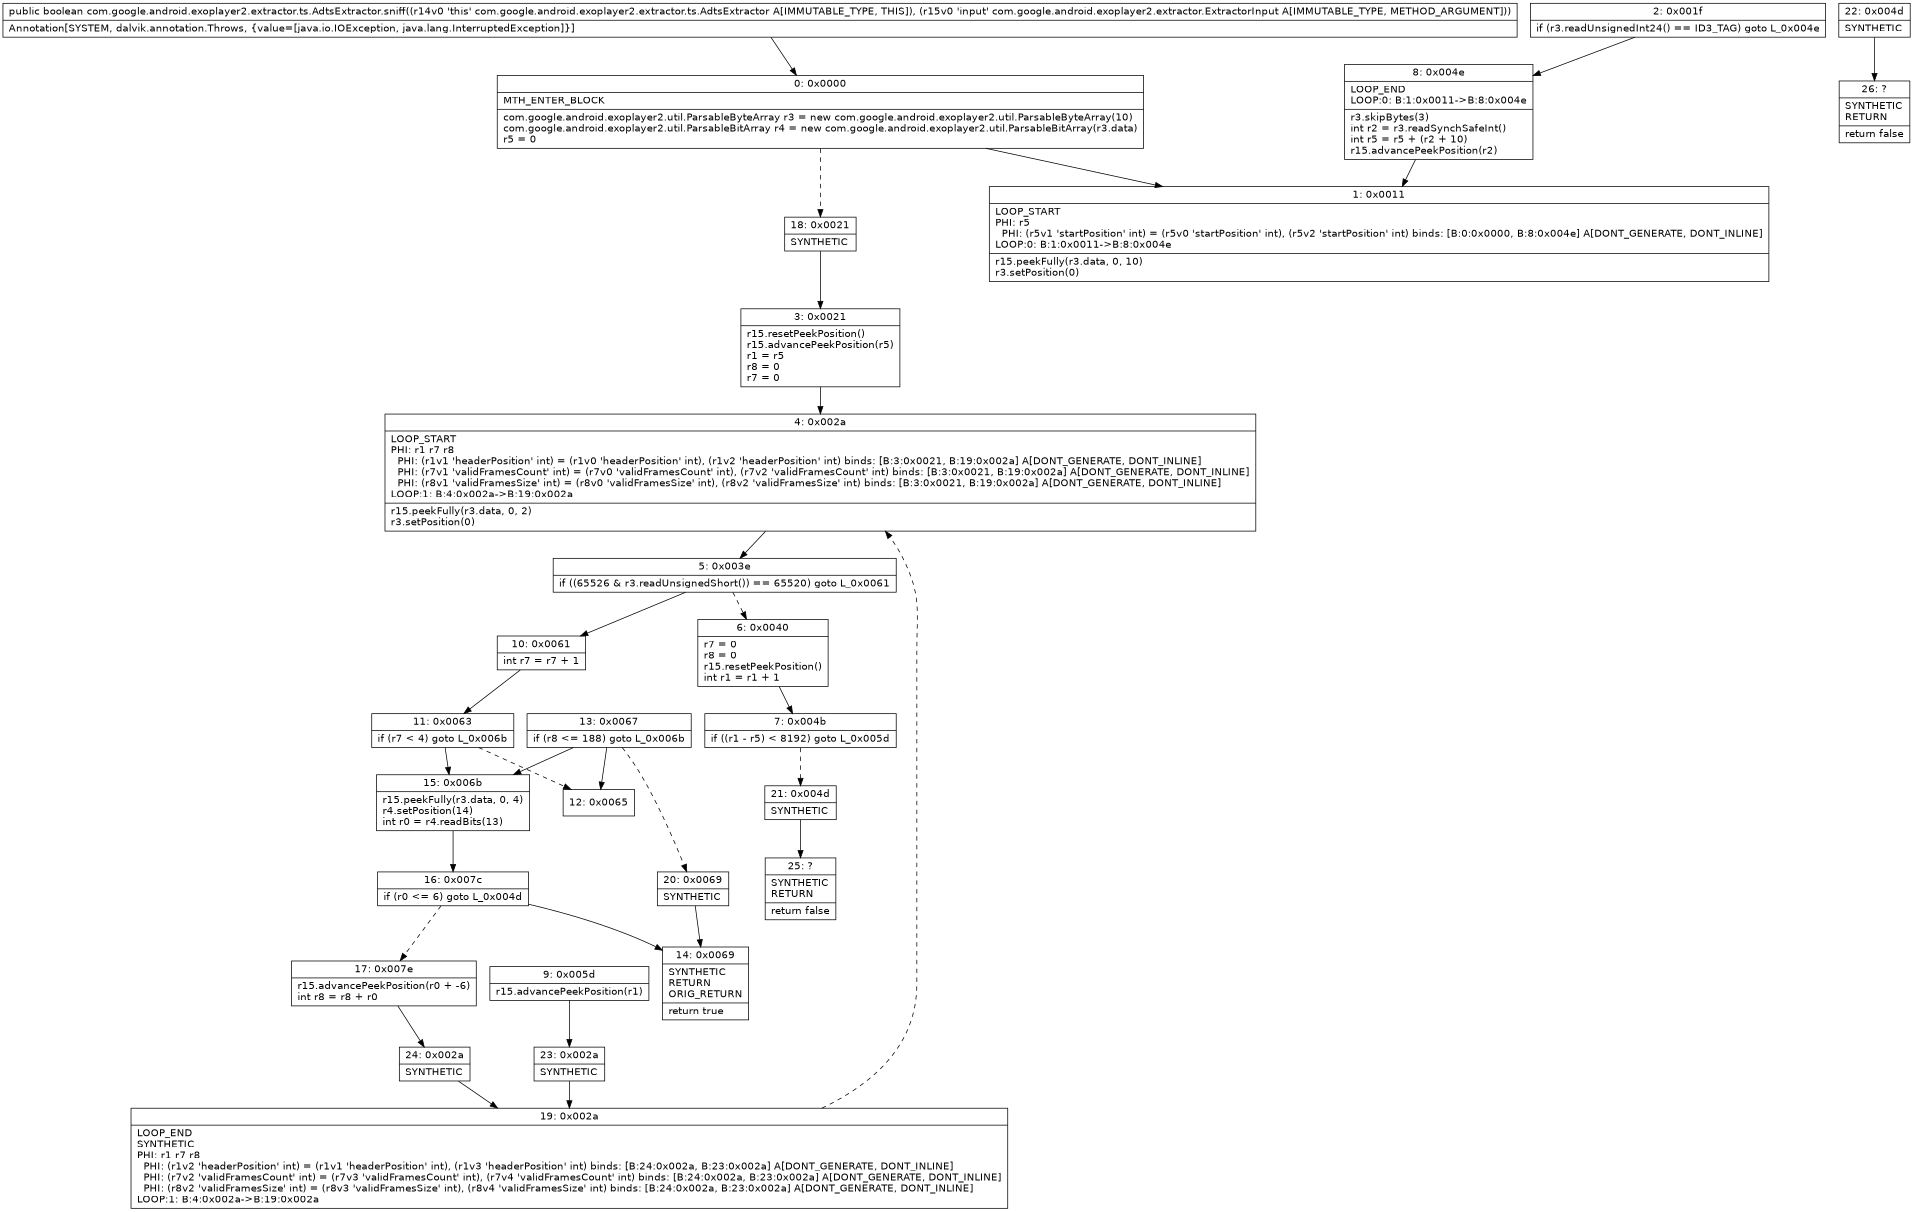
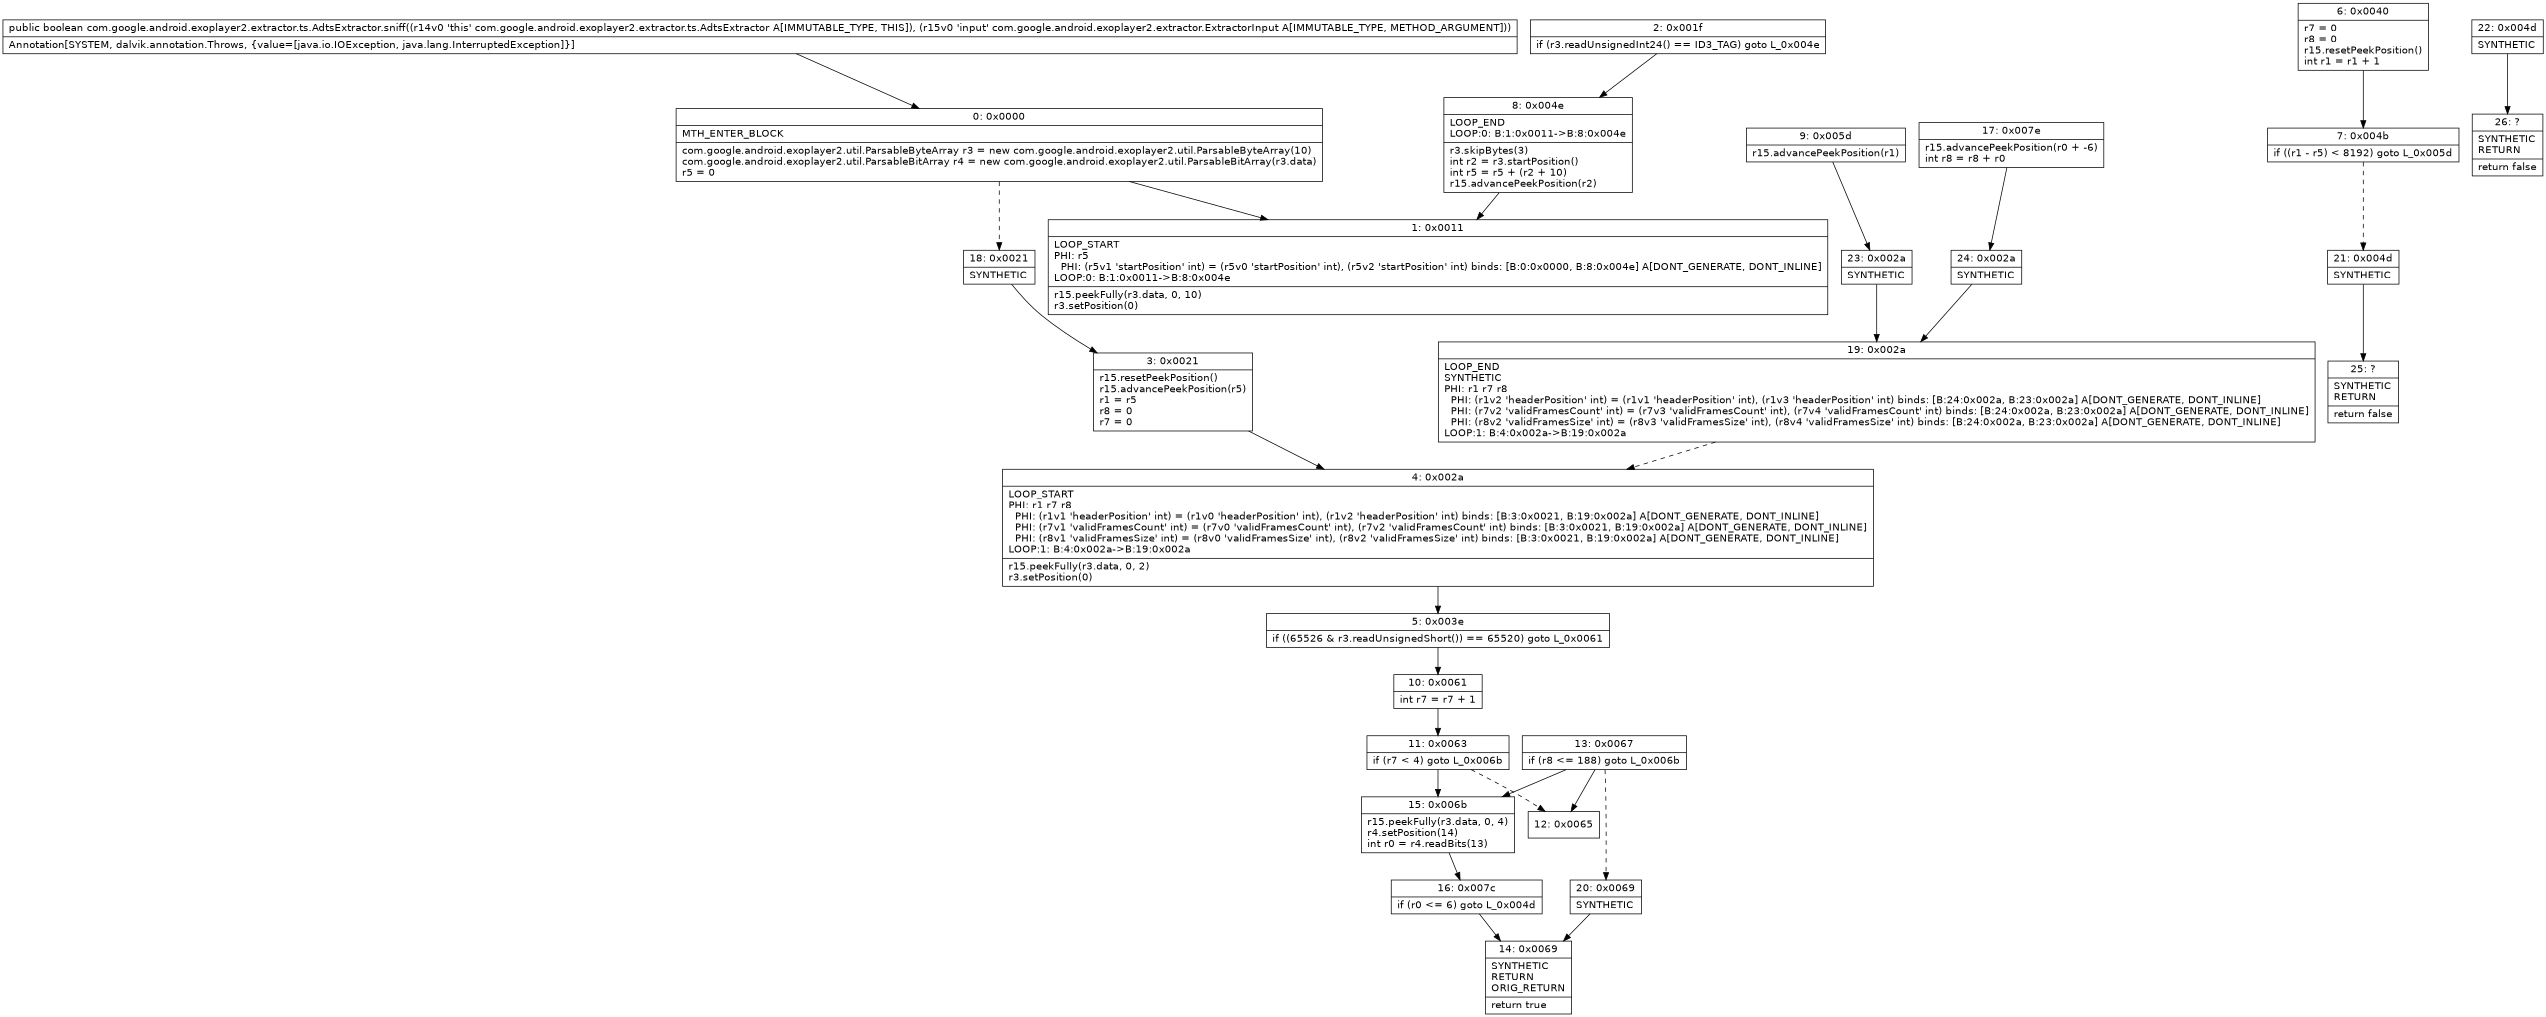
(1428, 128) -> (1514, 162)
(738, 603) -> none
(423, 930) -> none
